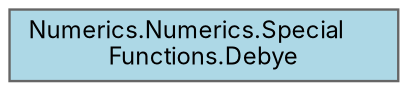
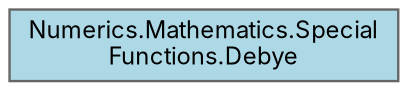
(204, 45) -> (204, 45)
